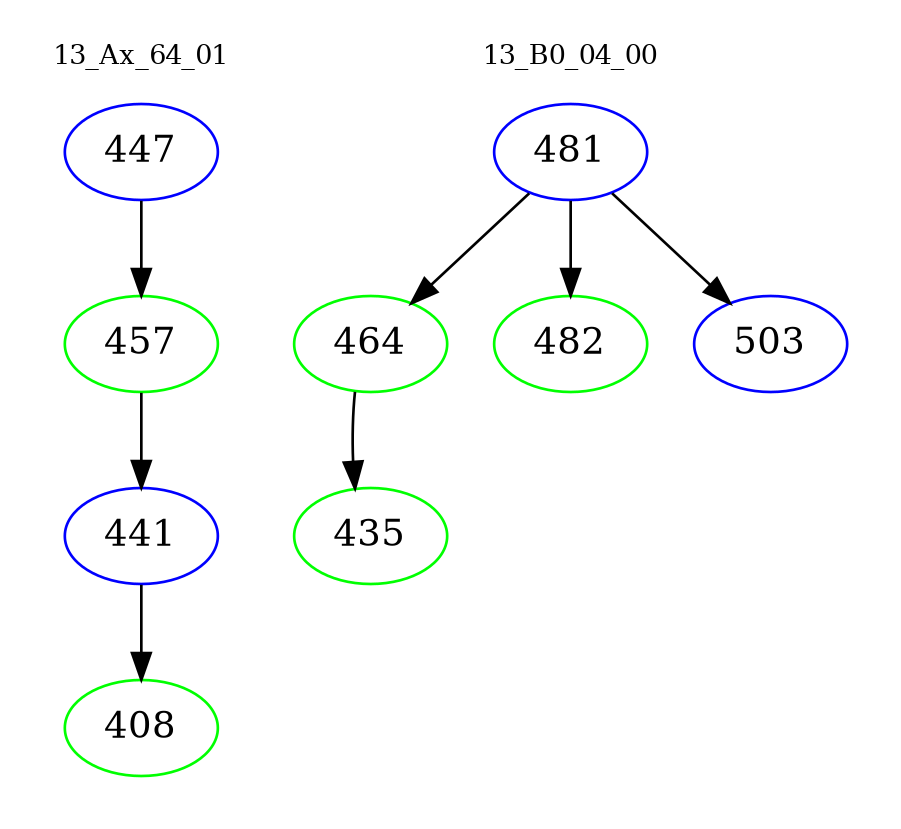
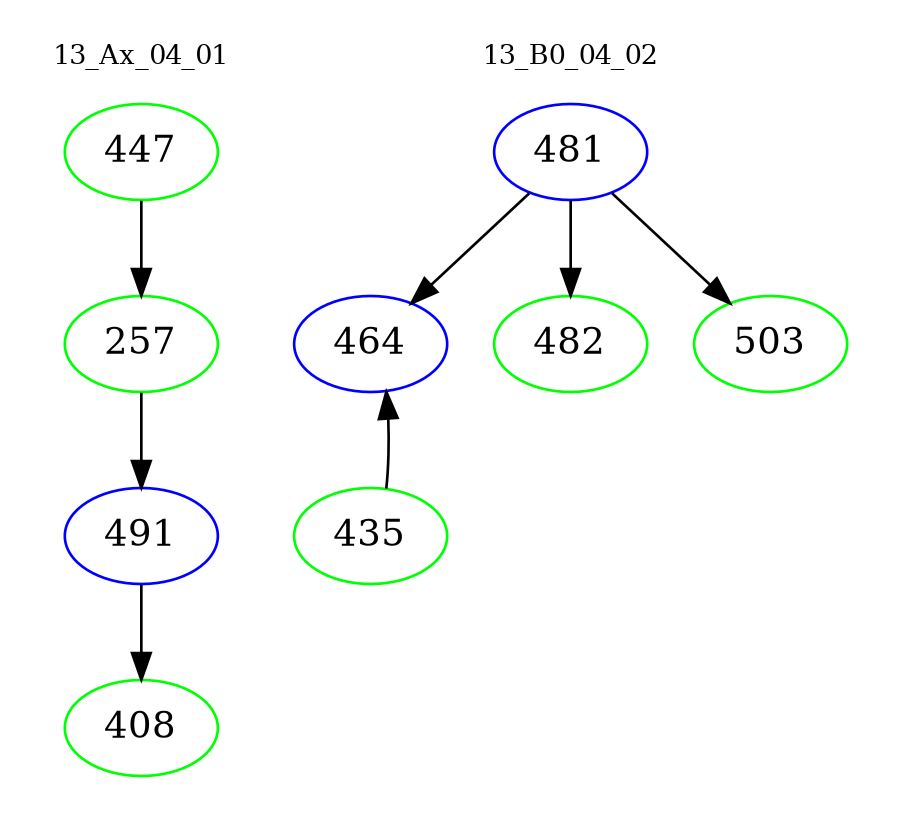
(141, 57) -> (141, 57)
(571, 57) -> (571, 57)
(141, 152) -> (141, 152)
(141, 344) -> (141, 344)
(371, 344) -> (371, 344)
(771, 344) -> (771, 344)
(353, 427) -> (388, 454)
(141, 536) -> (141, 536)
